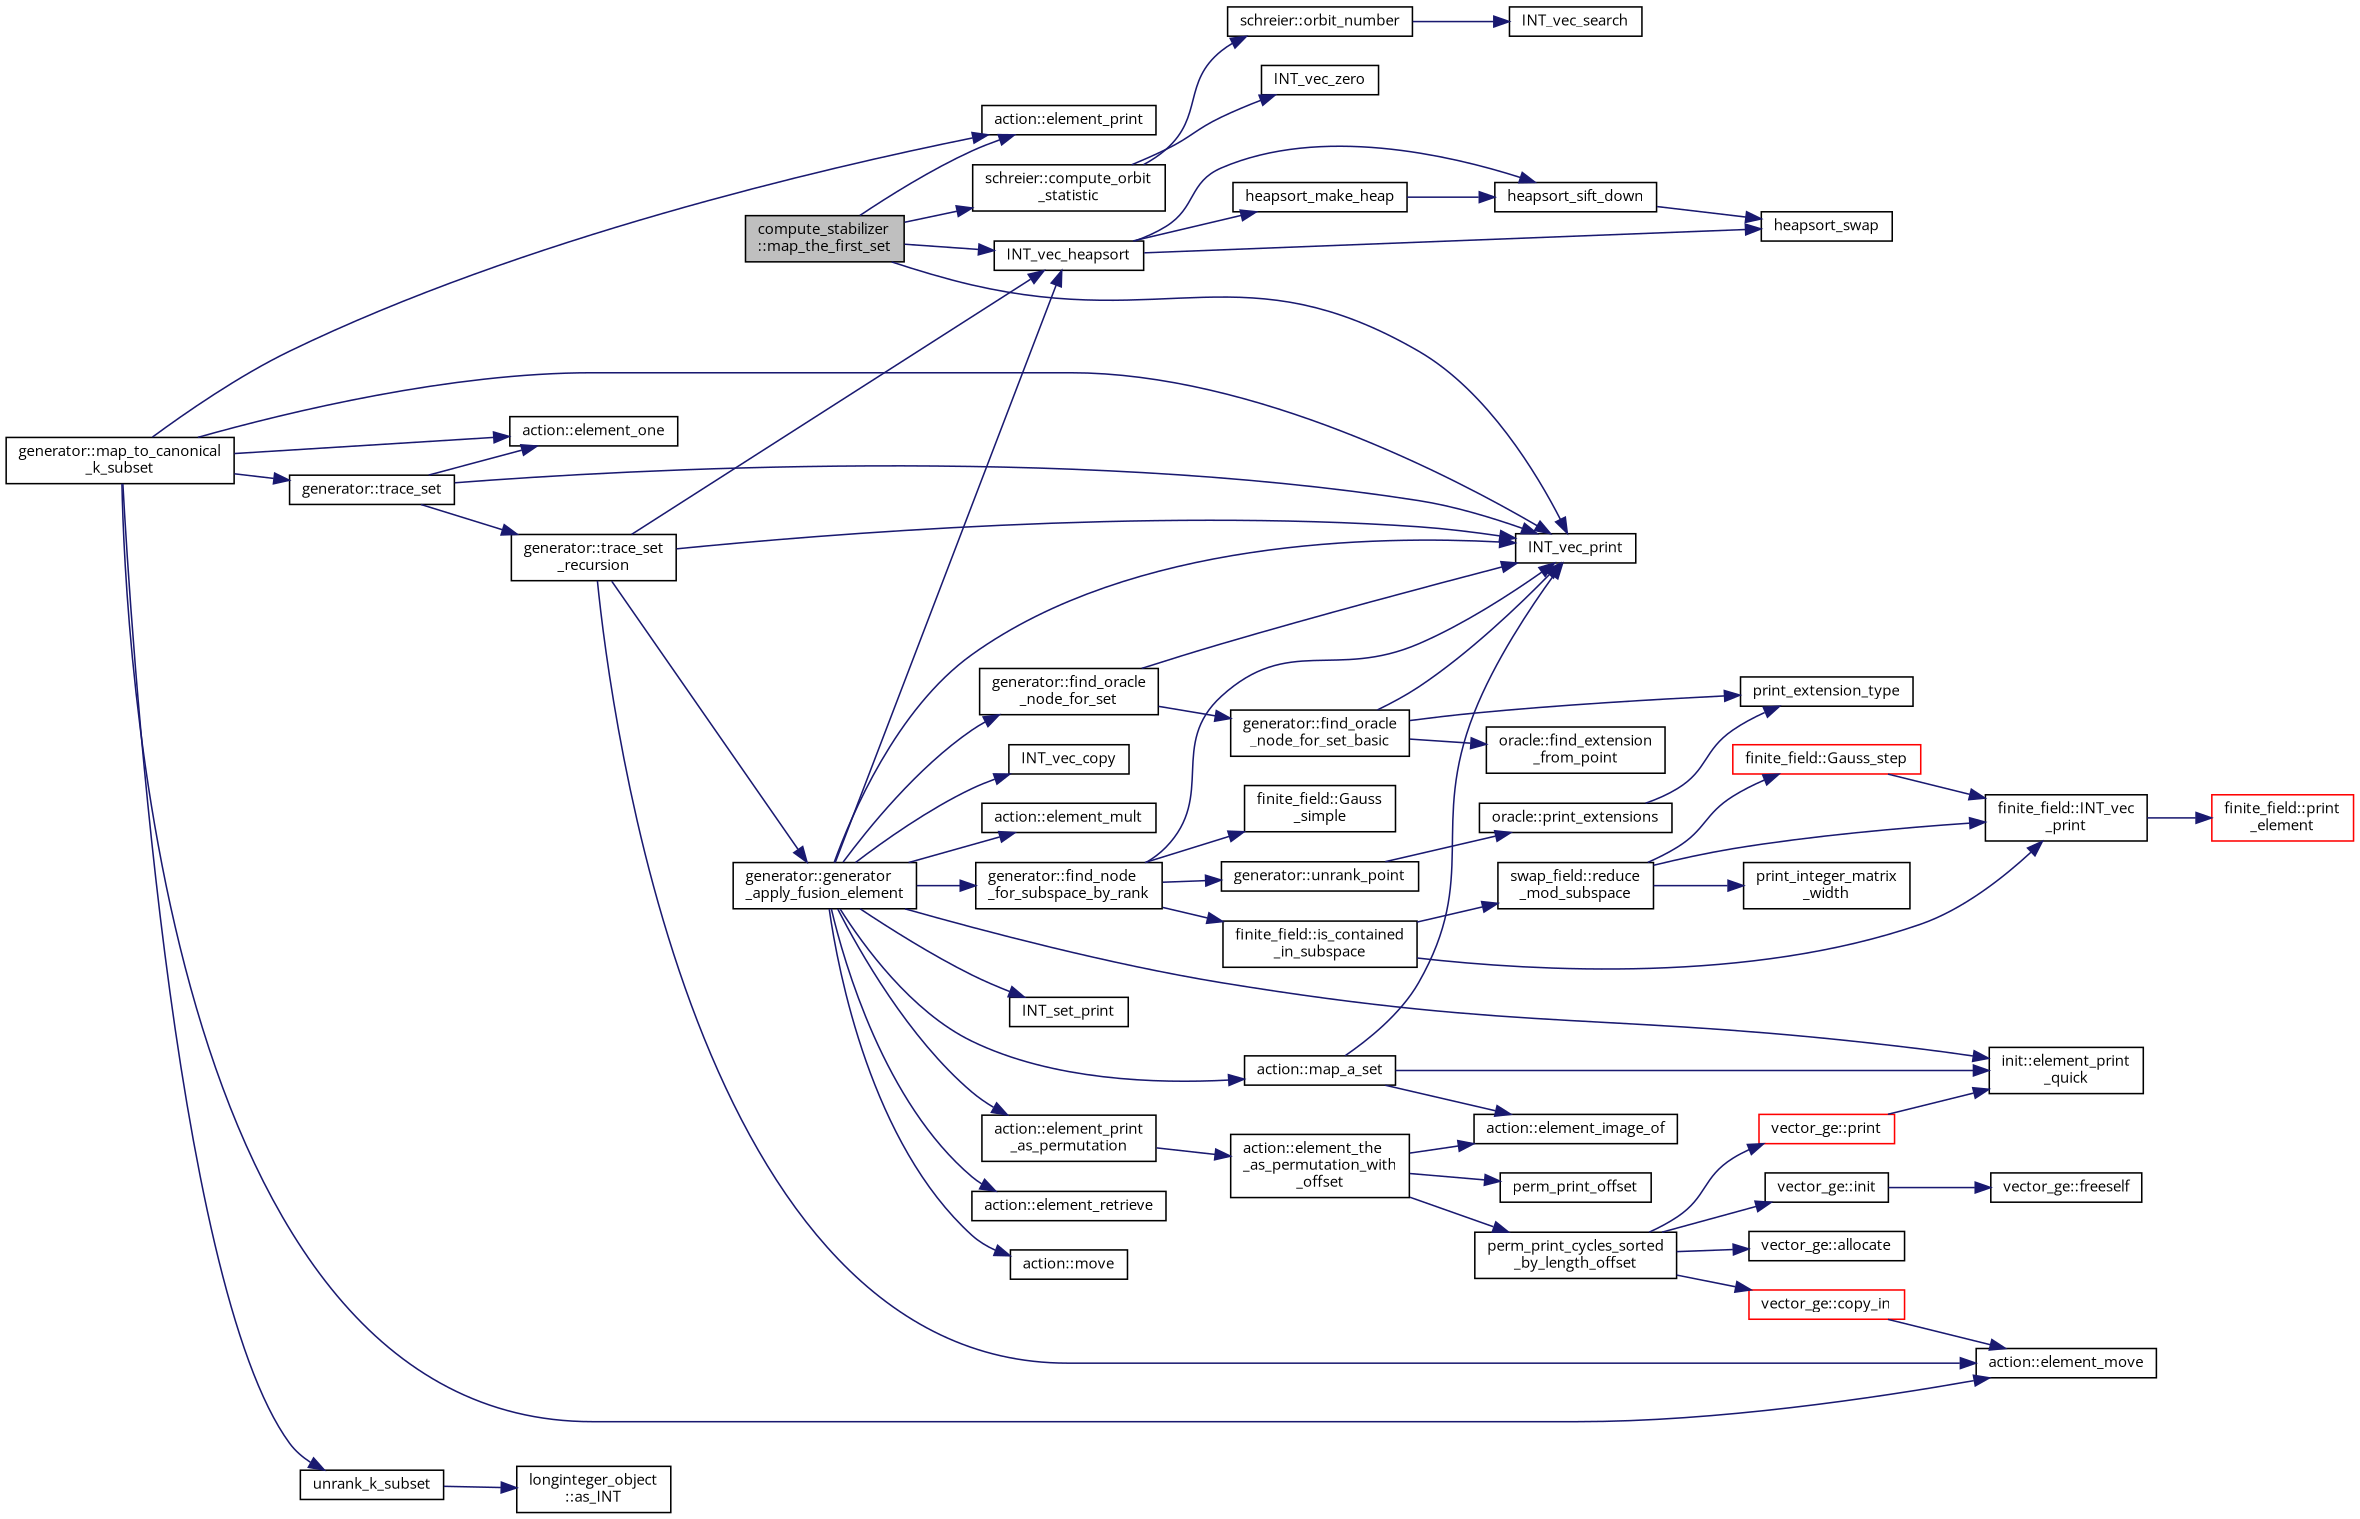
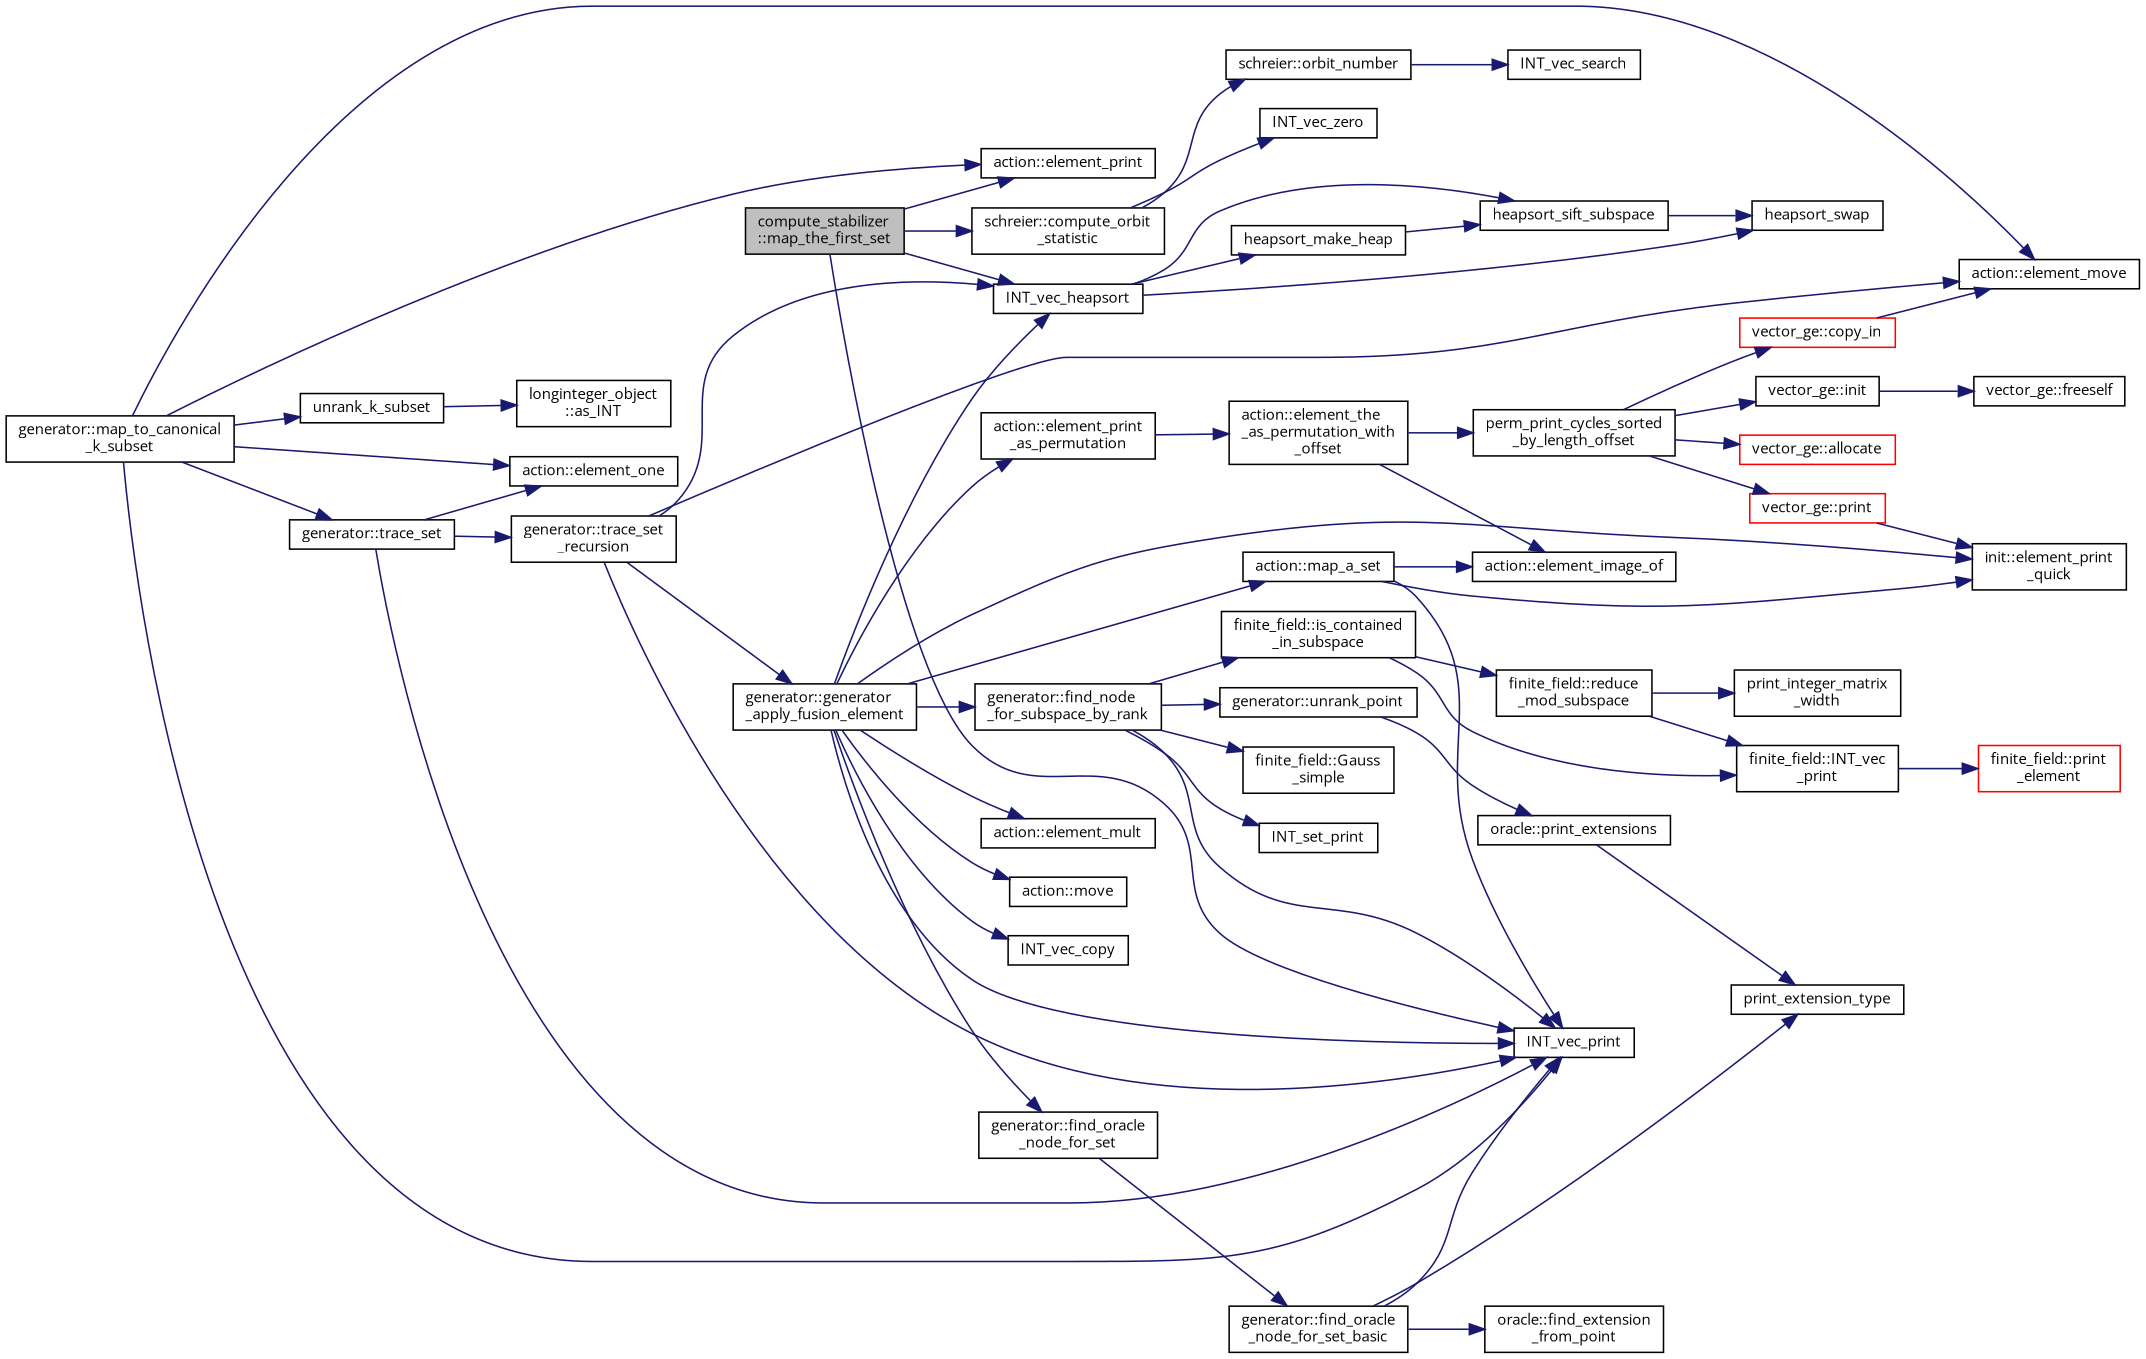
(1576, 197) -> (1574, 216)
(1321, 615) -> none
(1827, 759) -> none
(1576, 886) -> (1574, 693)
(933, 954) -> (1195, 786)
(1576, 1188) -> none
(1069, 1206) -> none
(1827, 1246) -> (1818, 450)
